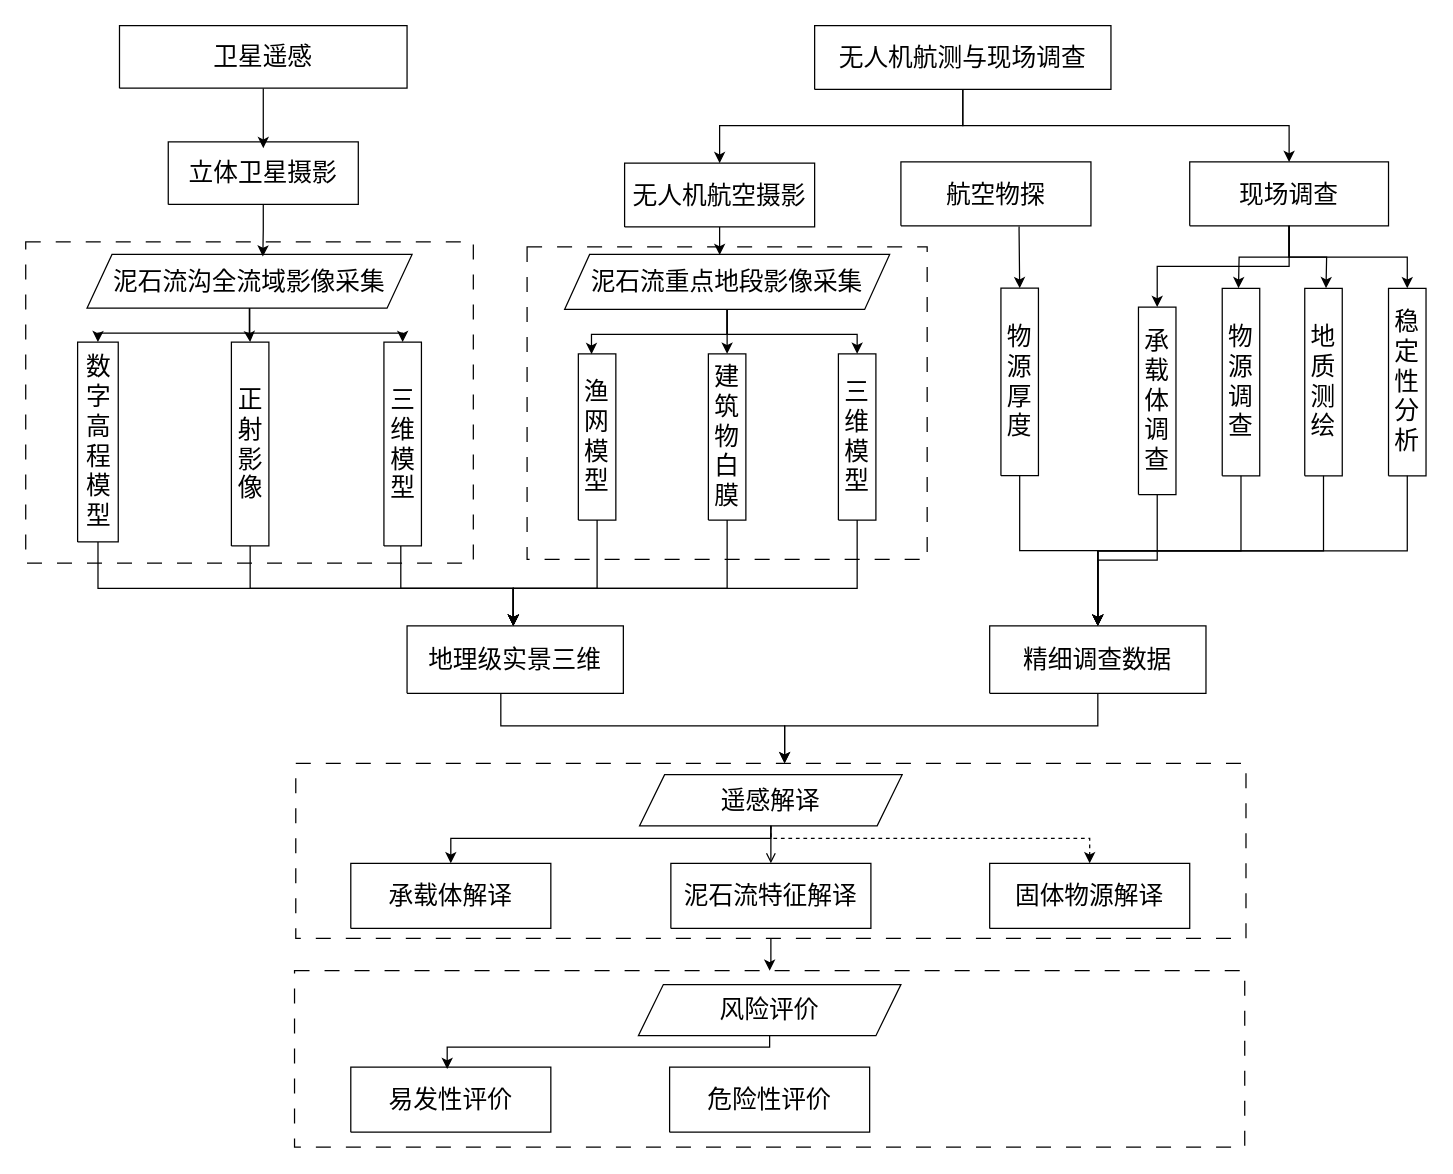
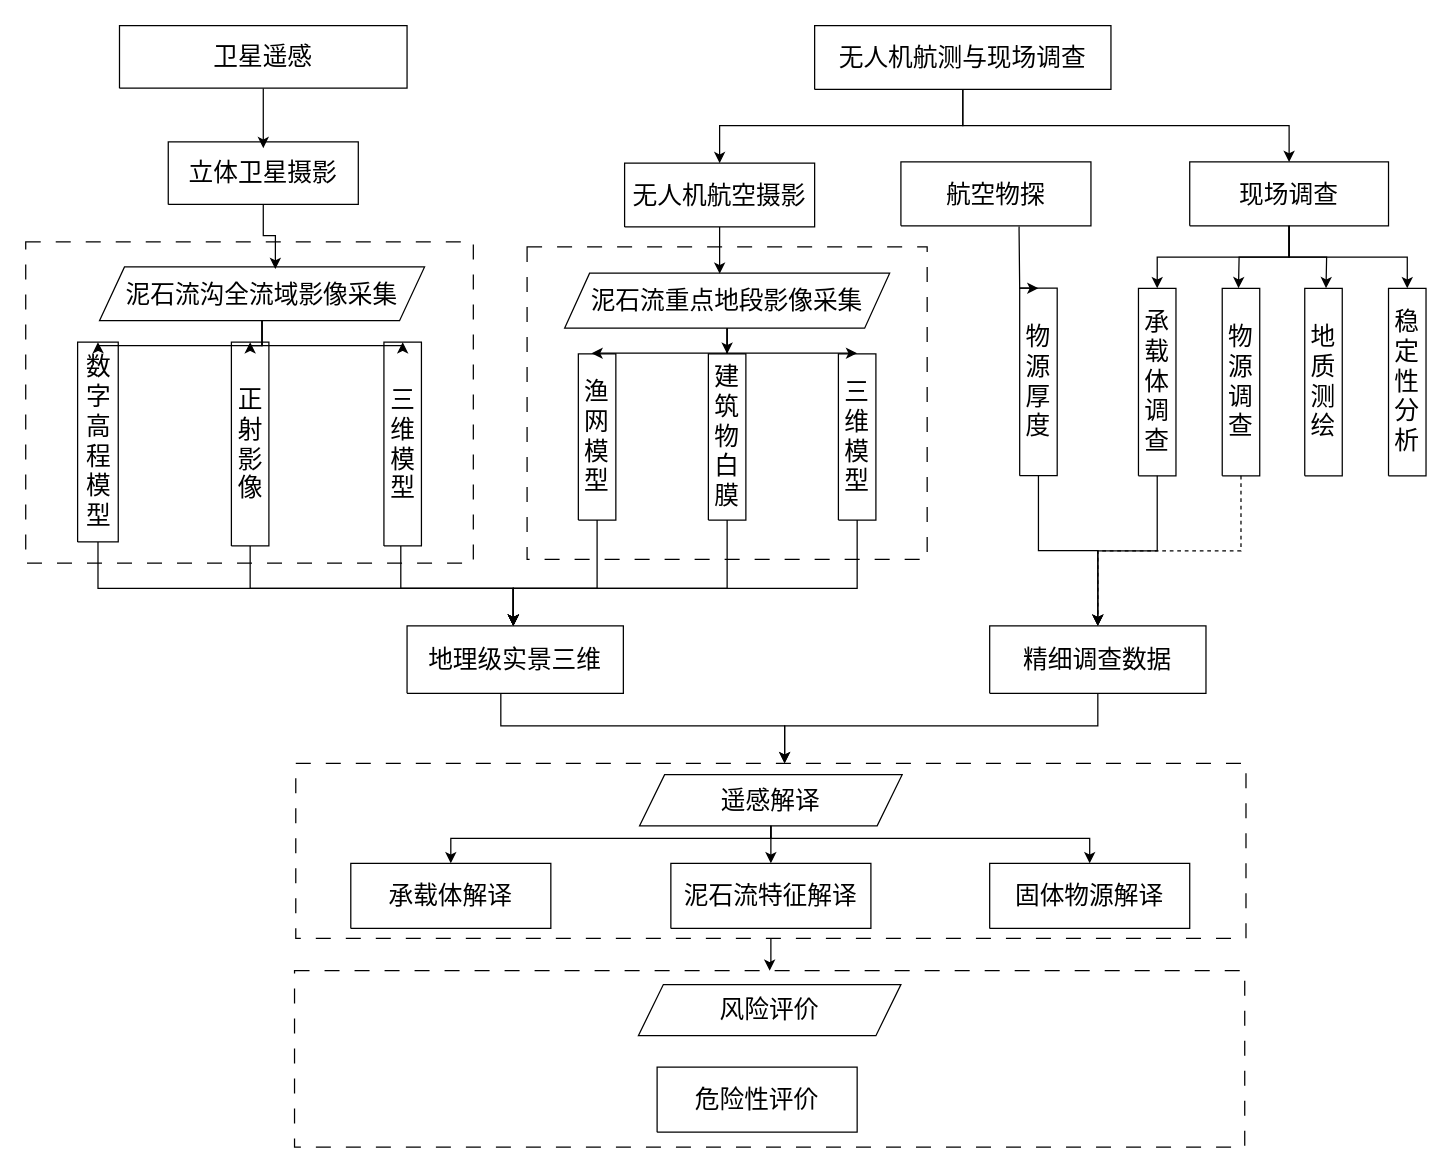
(249, 281) -> (262, 294)
(727, 282) -> (727, 301)
(1019, 382) -> (1038, 382)
(1157, 401) -> (1157, 382)
(1323, 511) -> none
(1241, 512) -> (1241, 512)
(1403, 551) -> none
(938, 838) -> (938, 838)
(771, 855) -> (771, 853)
(607, 1047) -> none
(451, 1099) -> none
(769, 1099) -> (757, 1099)
